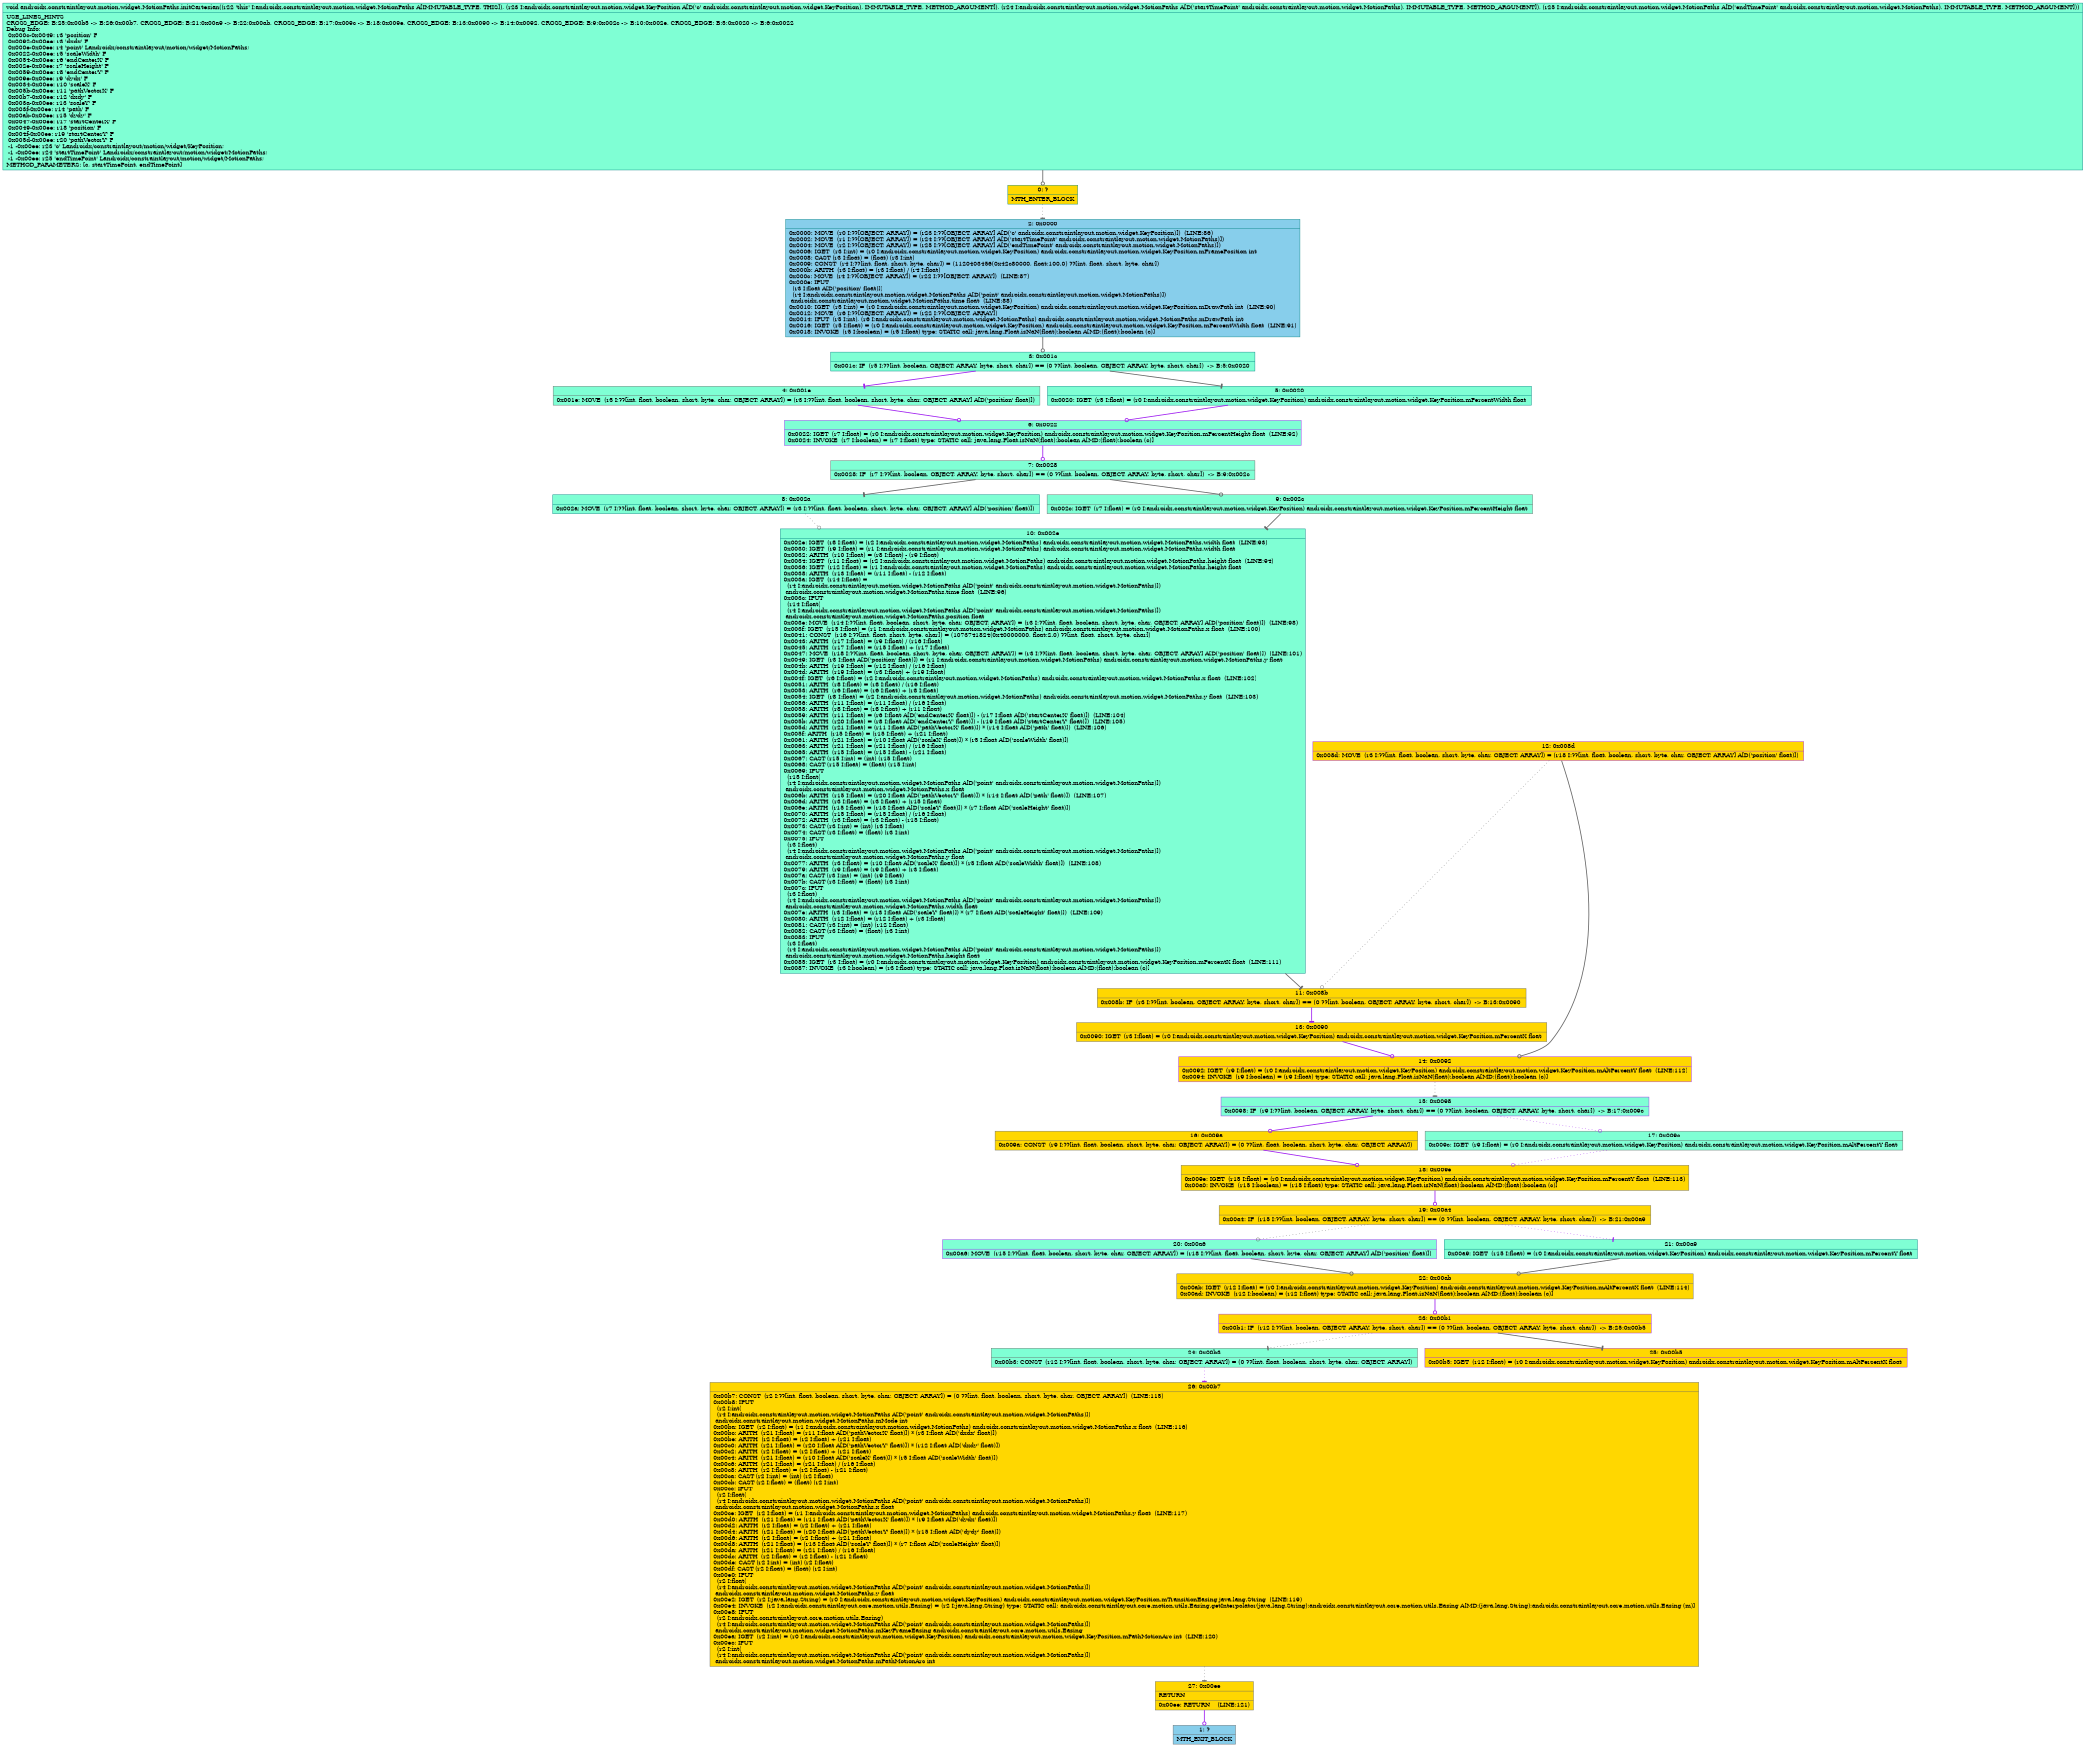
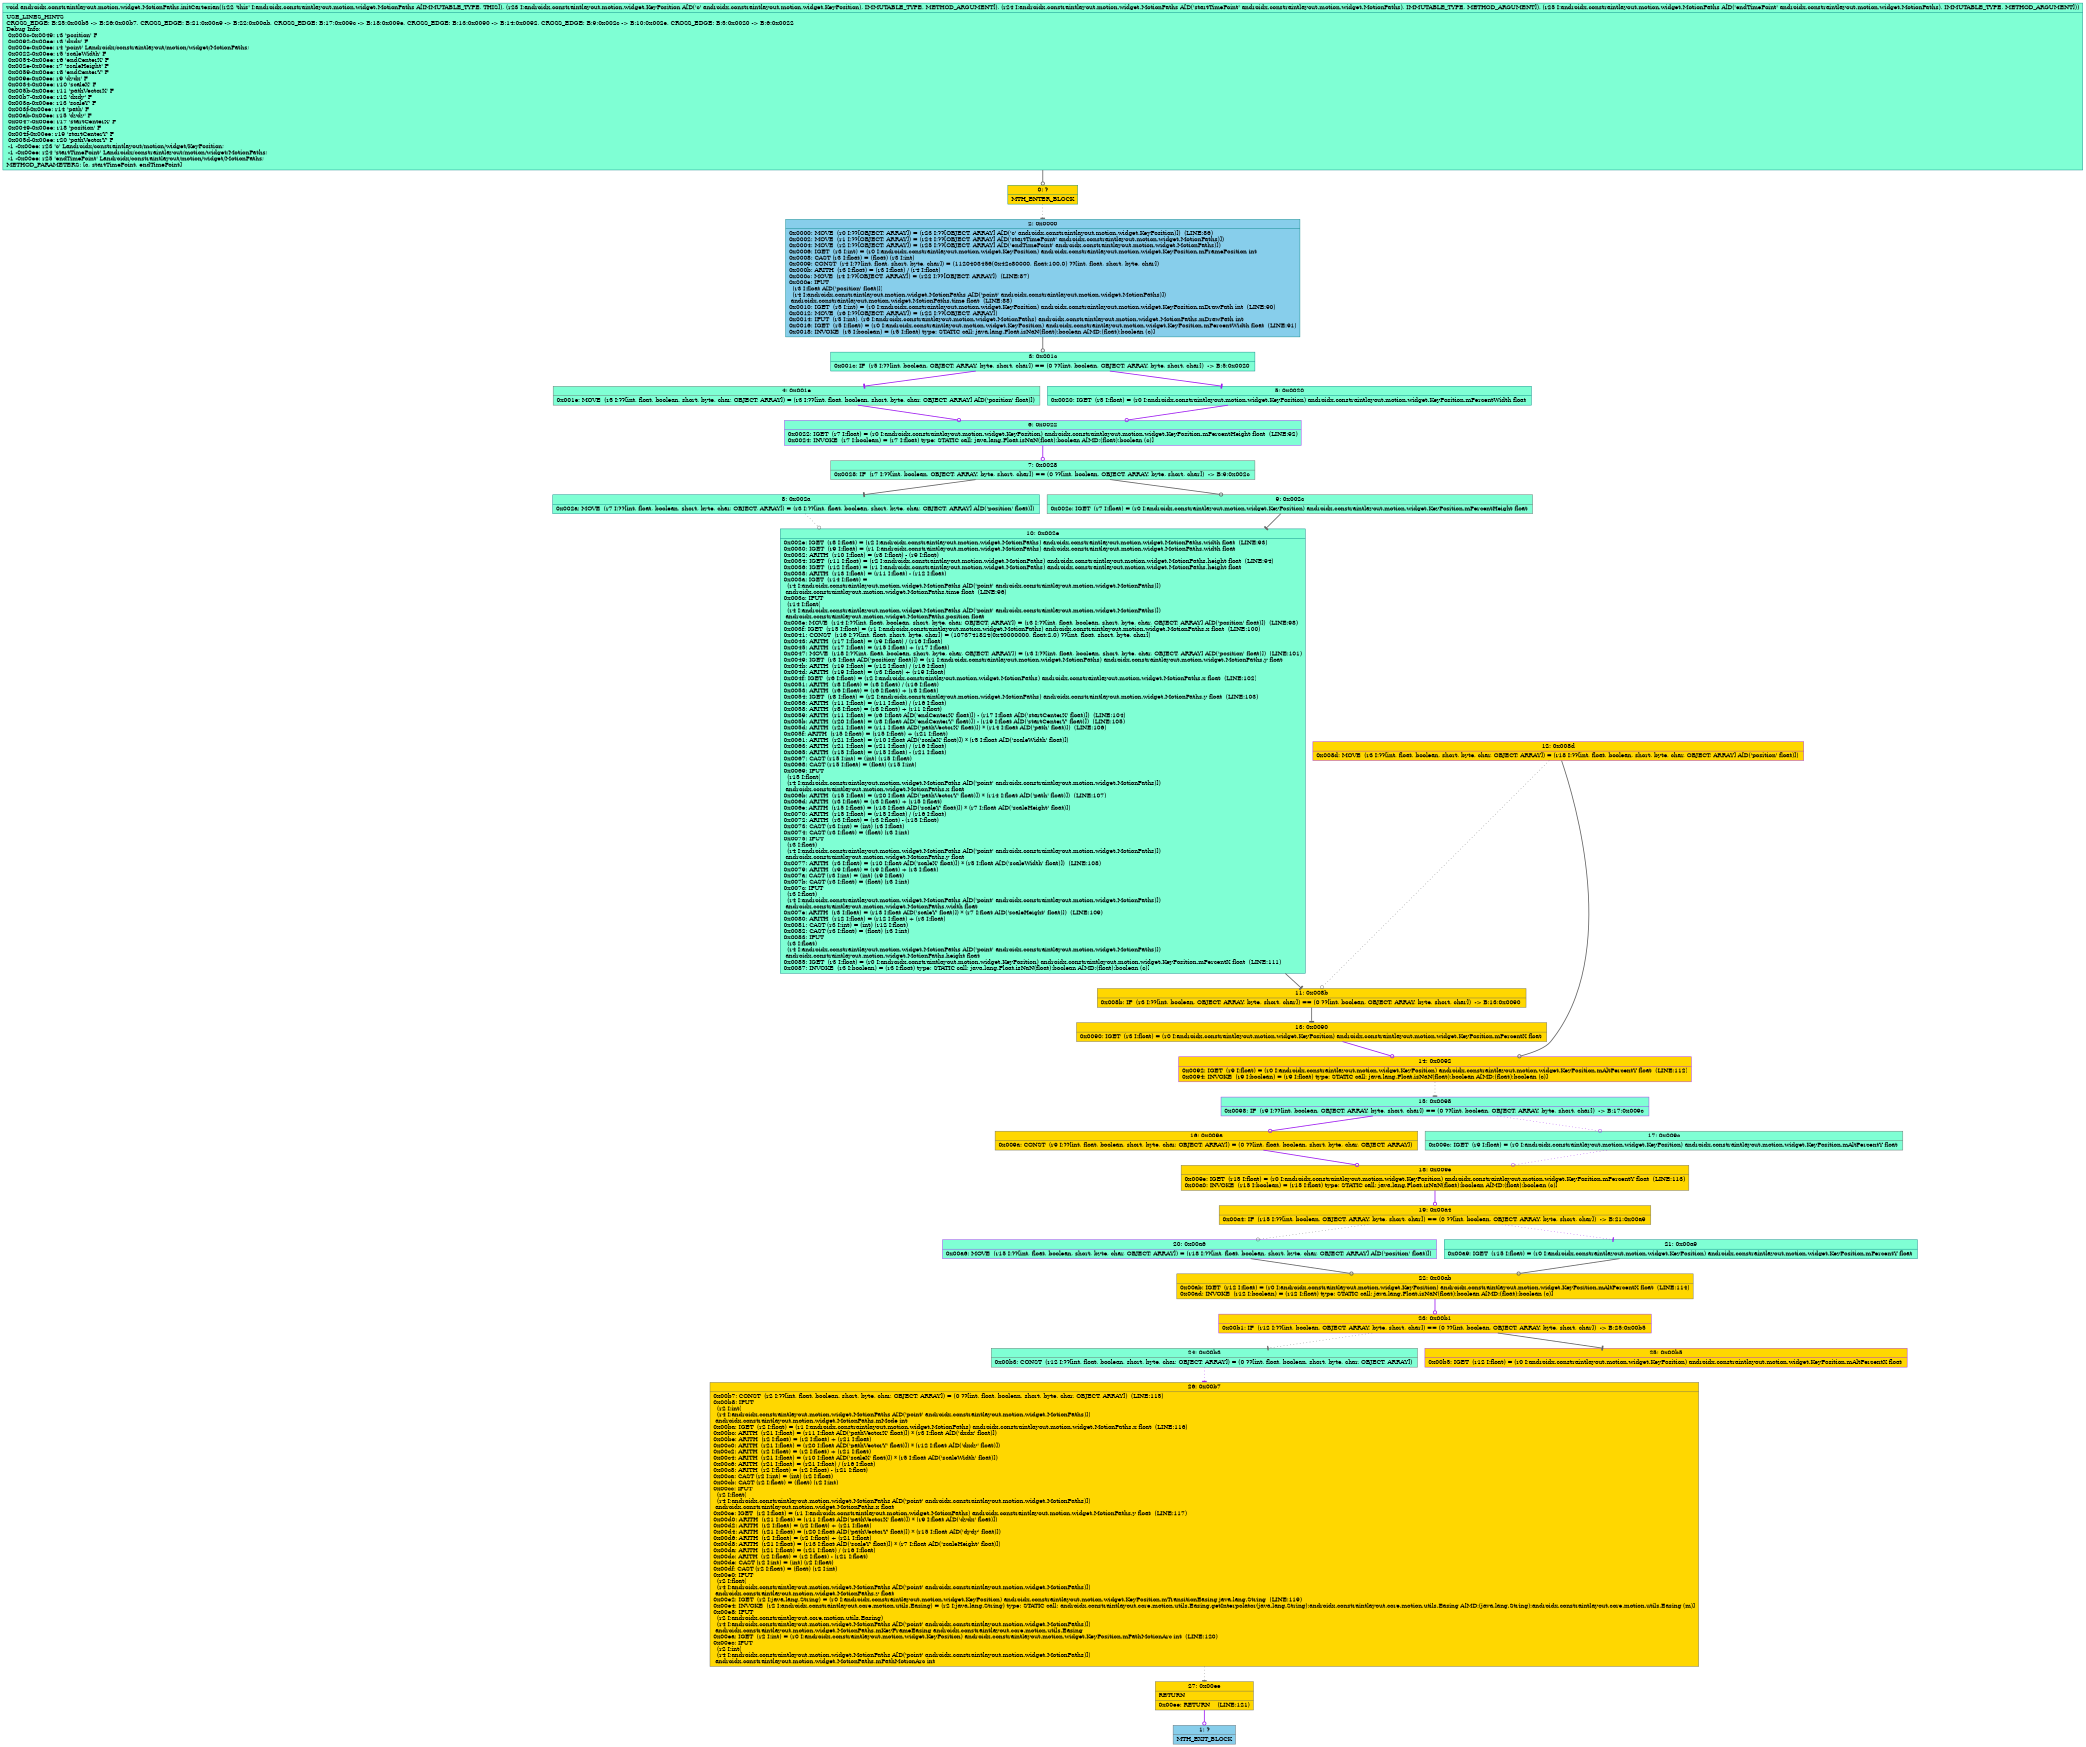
(1165, 379) -> (1165, 379)
(1312, 1014) -> (1312, 1014)
